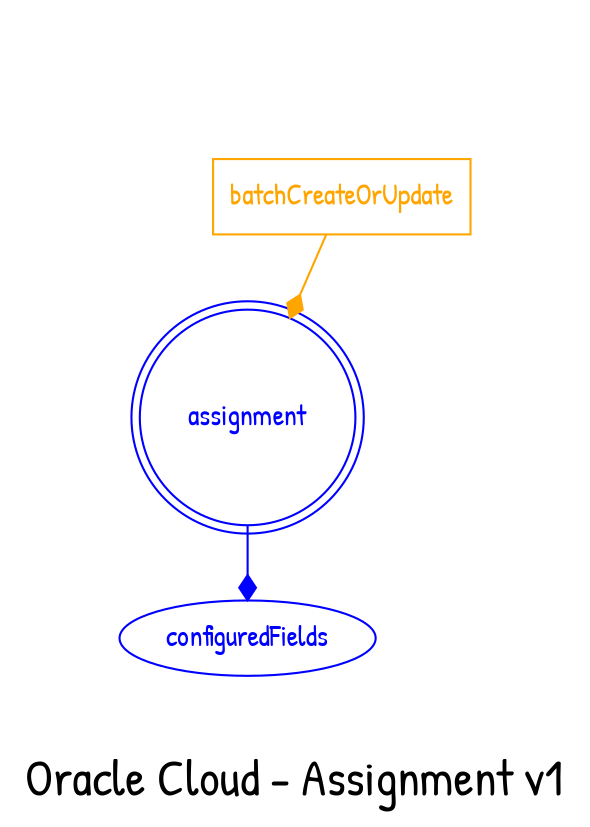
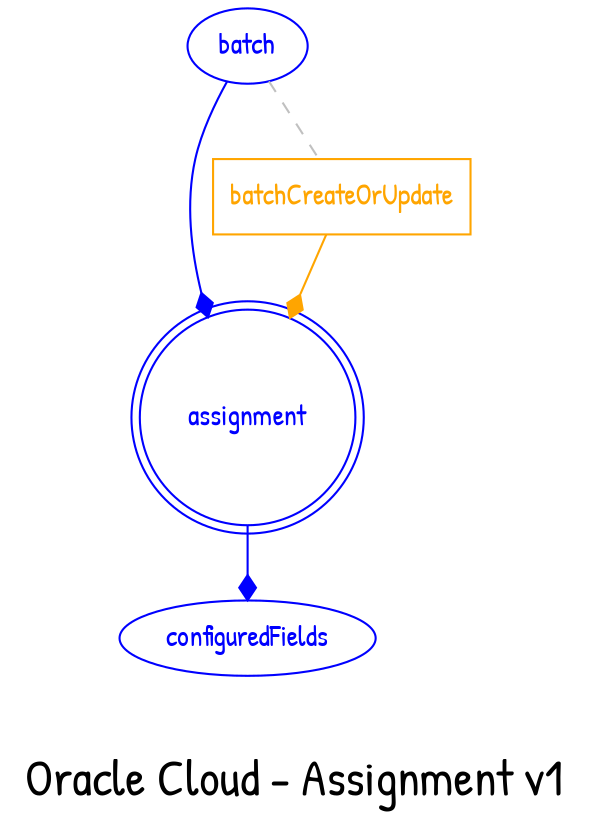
none -> (248, 46)
